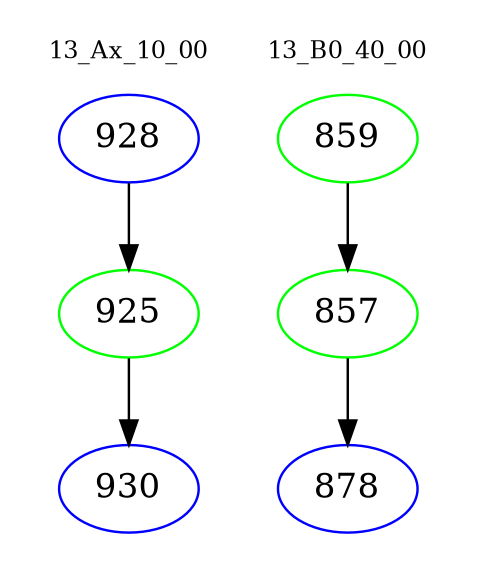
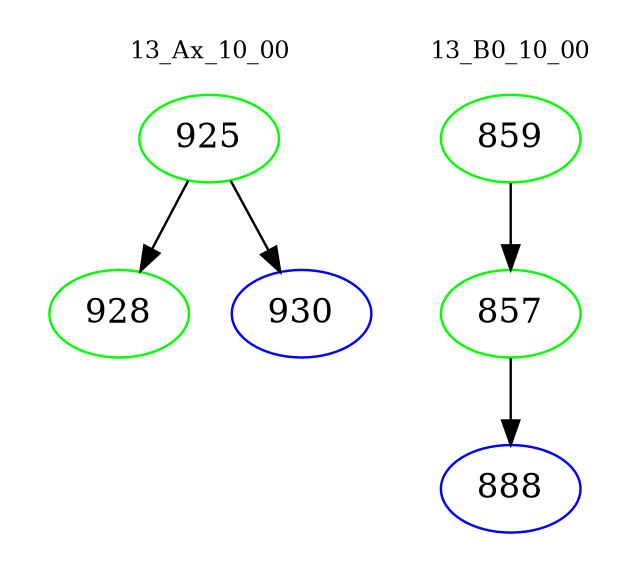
(348, 52) -> (511, 52)
(129, 139) -> (119, 314)
(129, 214) -> (170, 215)
(348, 489) -> (511, 489)
